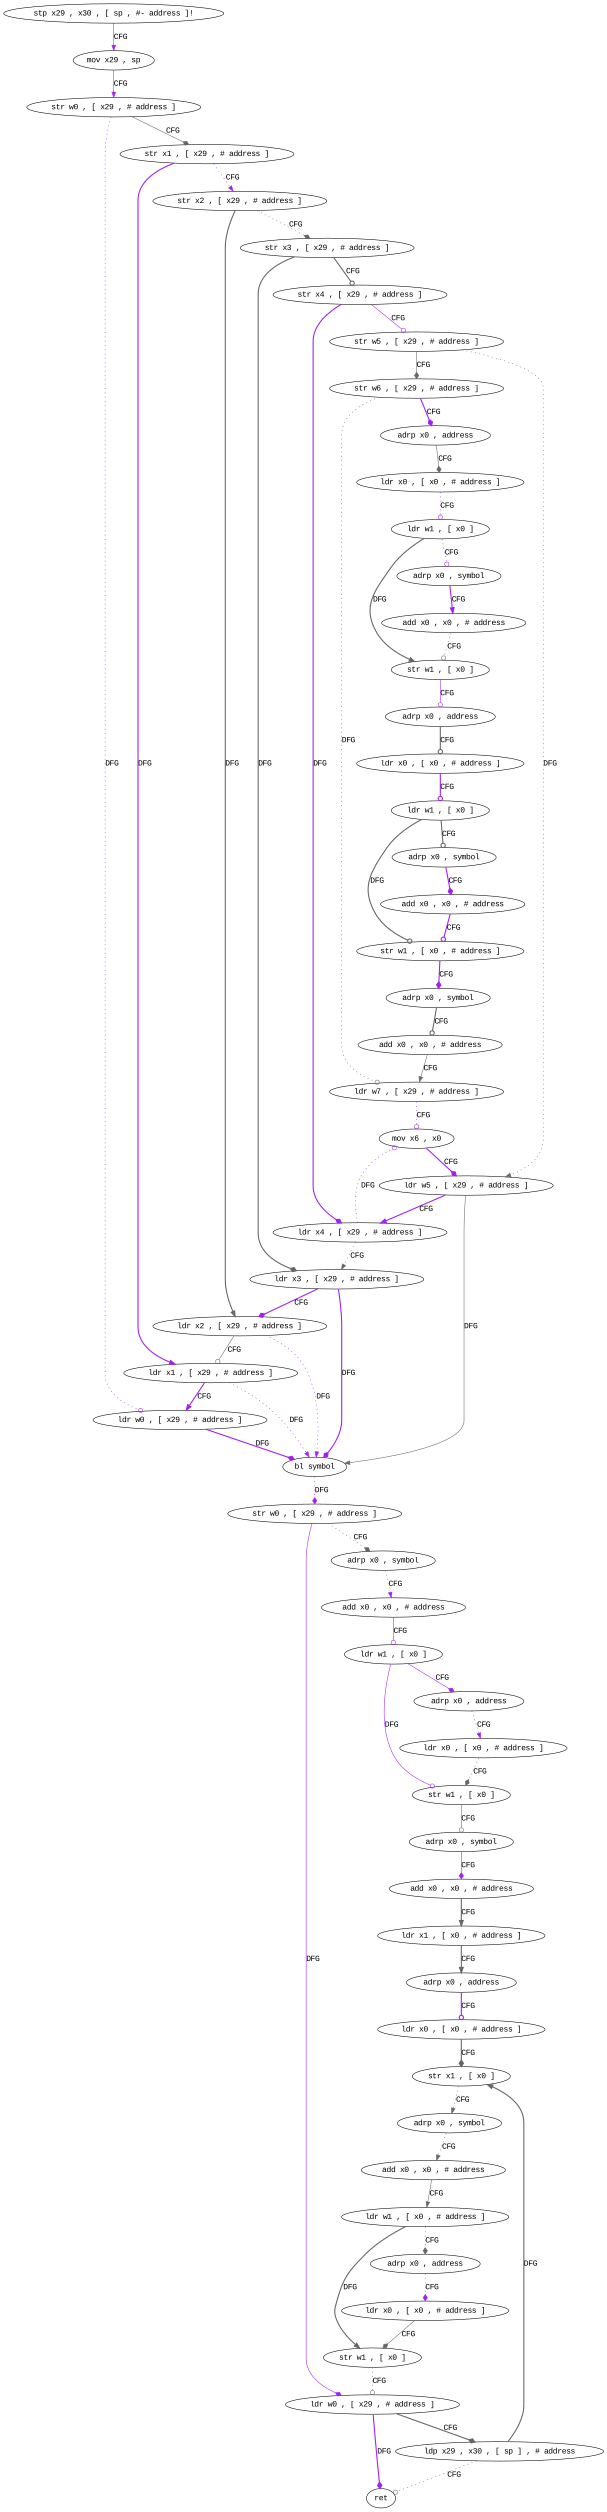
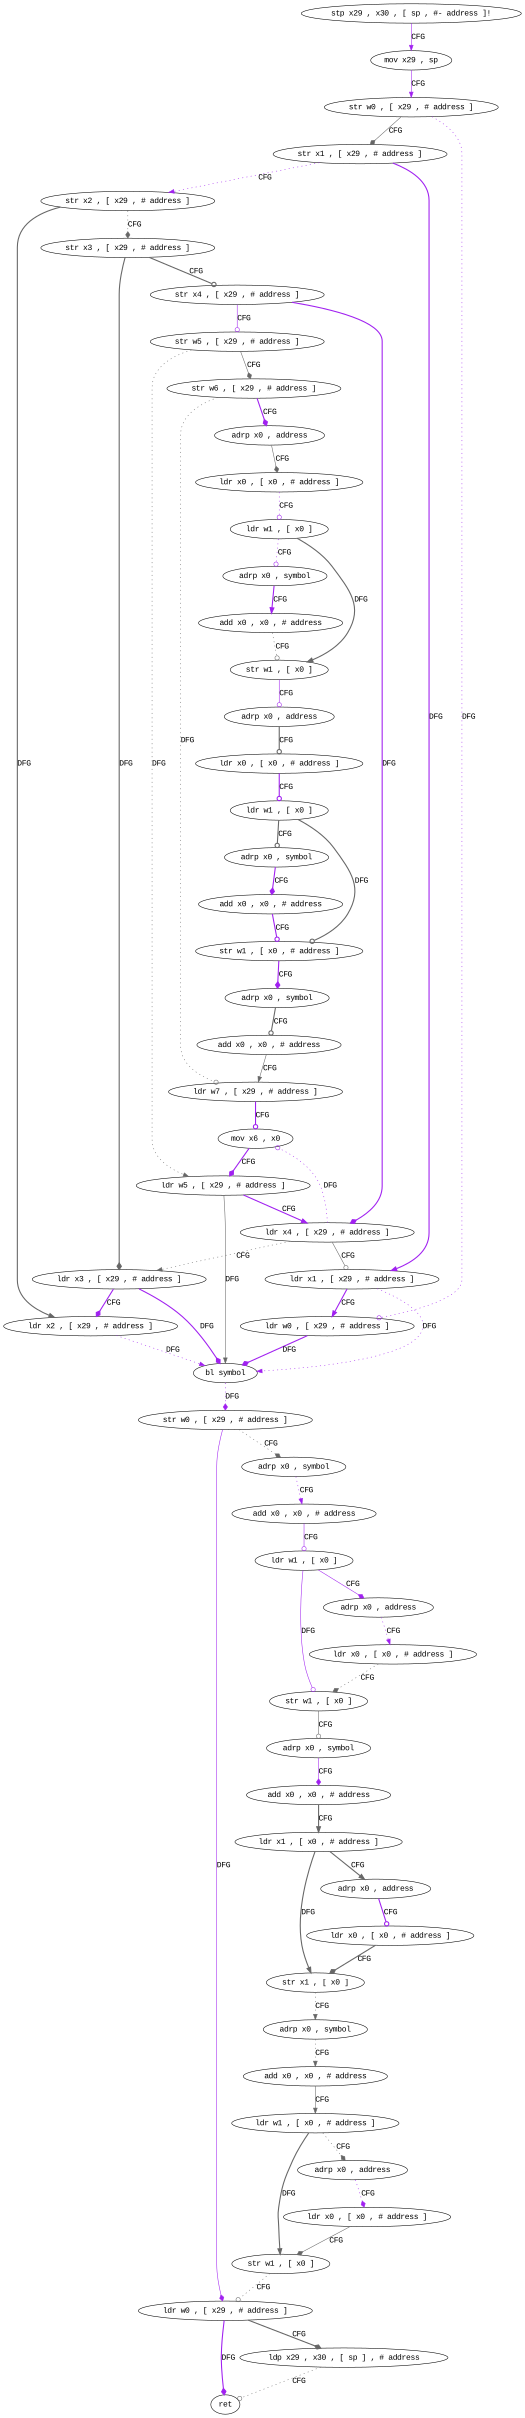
(417, 1113) -> (256, 1113)
(226, 1348) -> (339, 1254)
(524, 2259) -> (301, 1909)
